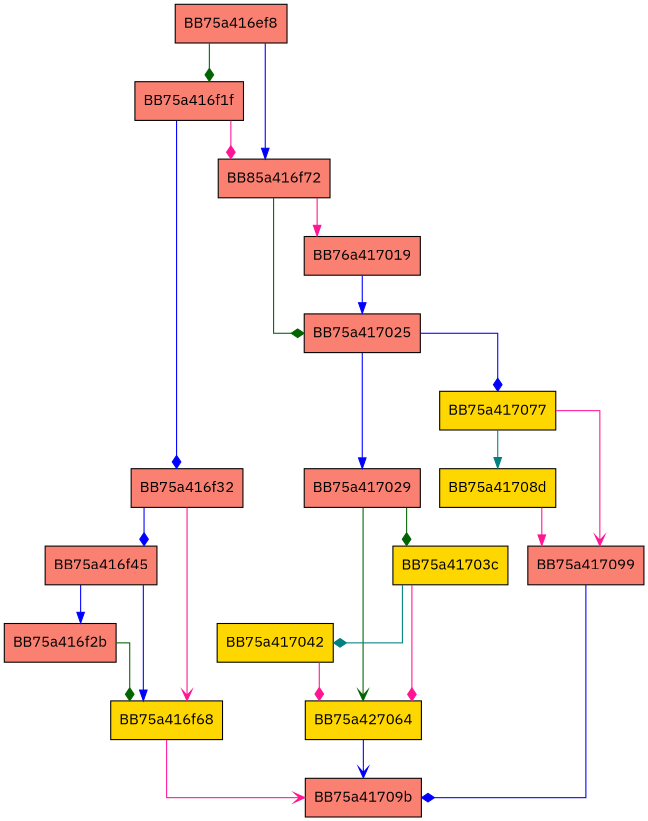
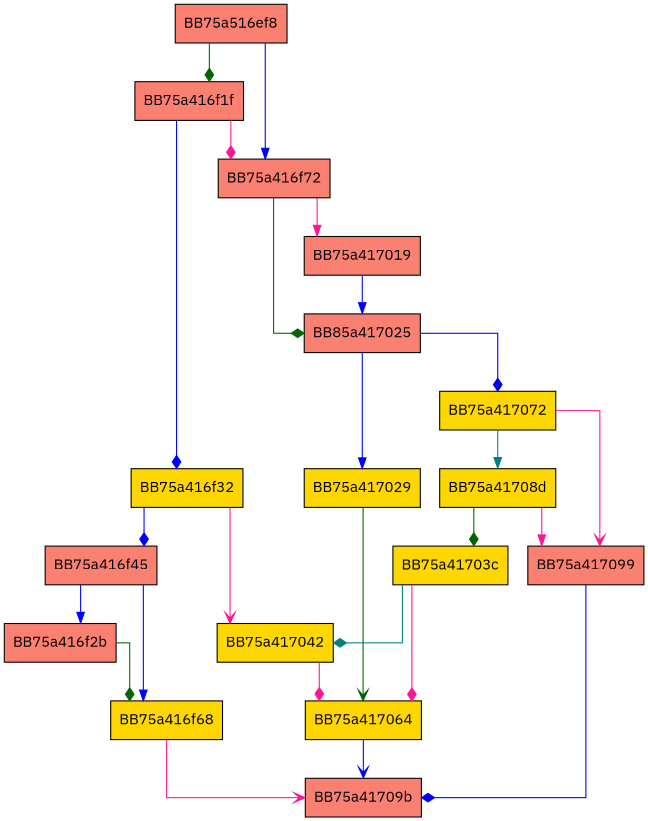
(231, 24) -> (231, 24)
(274, 178) -> (274, 178)
(362, 256) -> (362, 256)
(362, 333) -> (362, 333)
(498, 411) -> (498, 411)
(187, 488) -> (187, 488)
(362, 488) -> (362, 488)
(407, 520) -> (474, 520)
(187, 599) -> (230, 560)
(363, 720) -> (363, 720)
